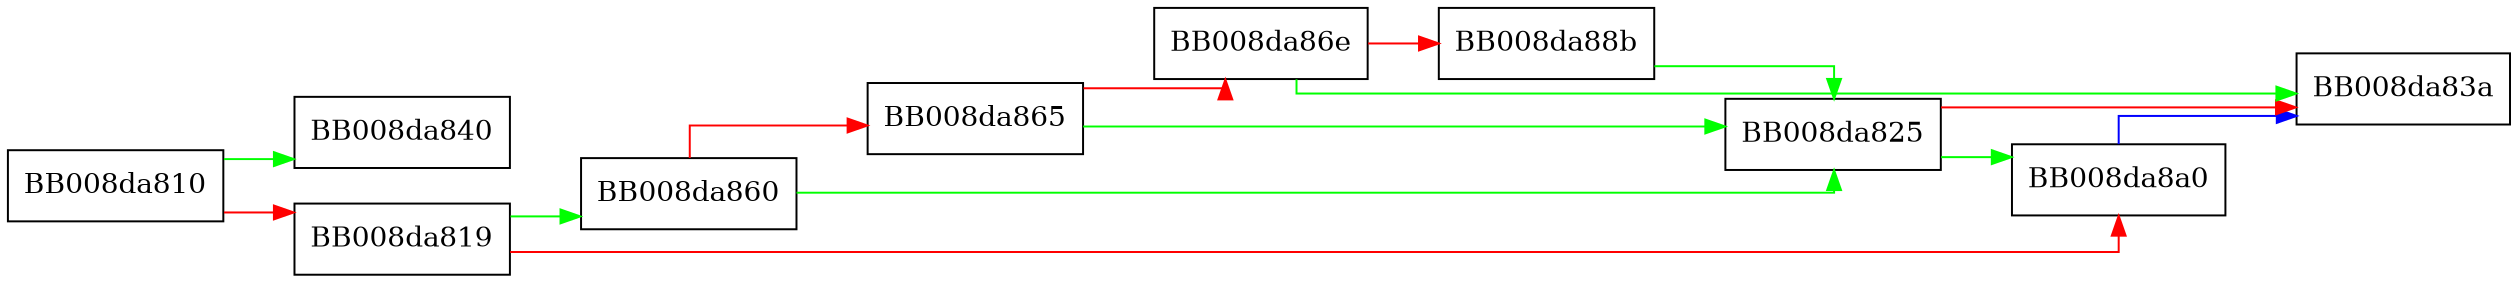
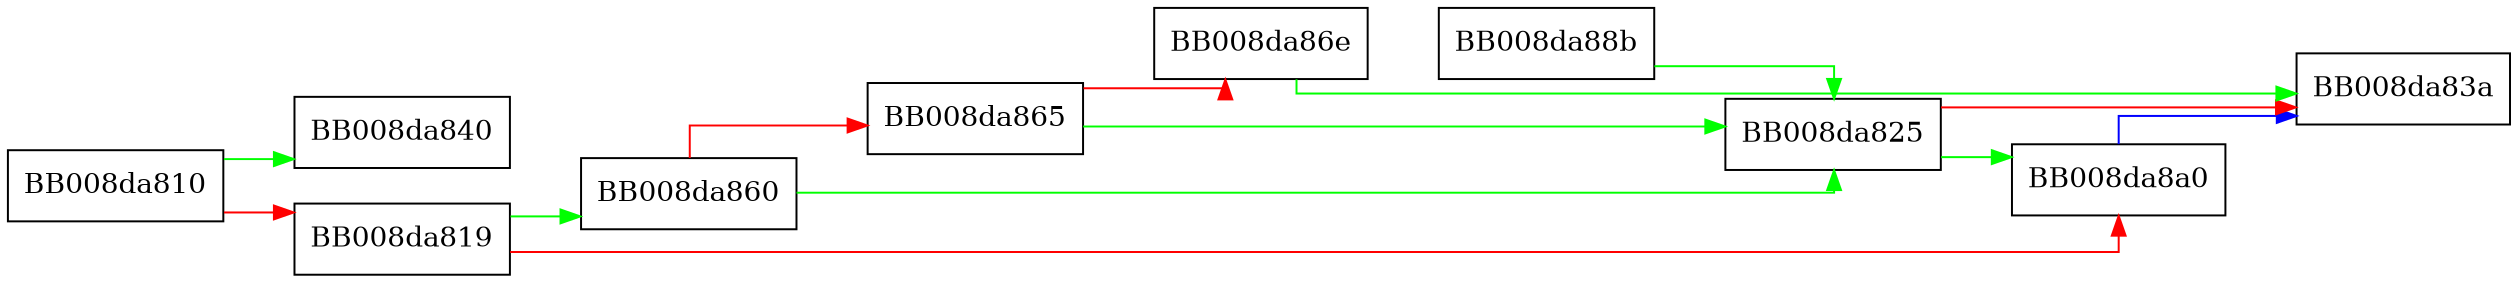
(1394, 43) -> none
